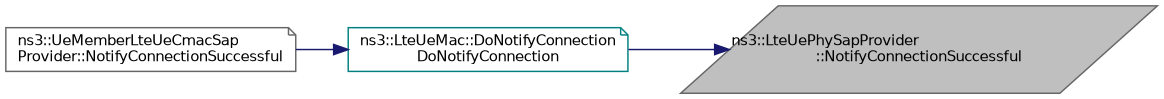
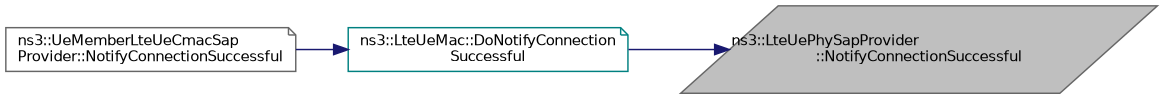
(488, 50) -> (488, 50)
